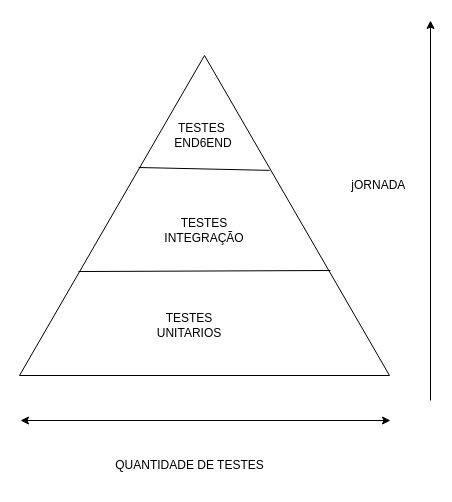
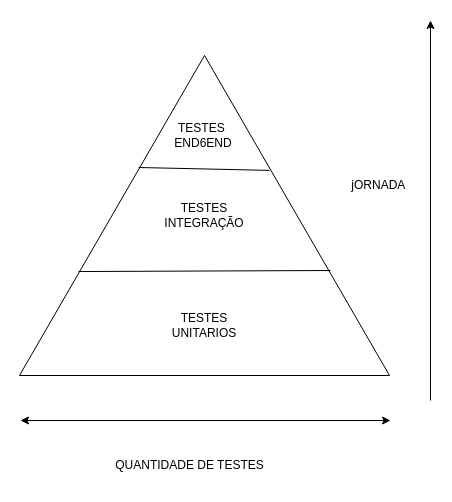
(205, 231) -> (205, 216)
(190, 326) -> (205, 326)
